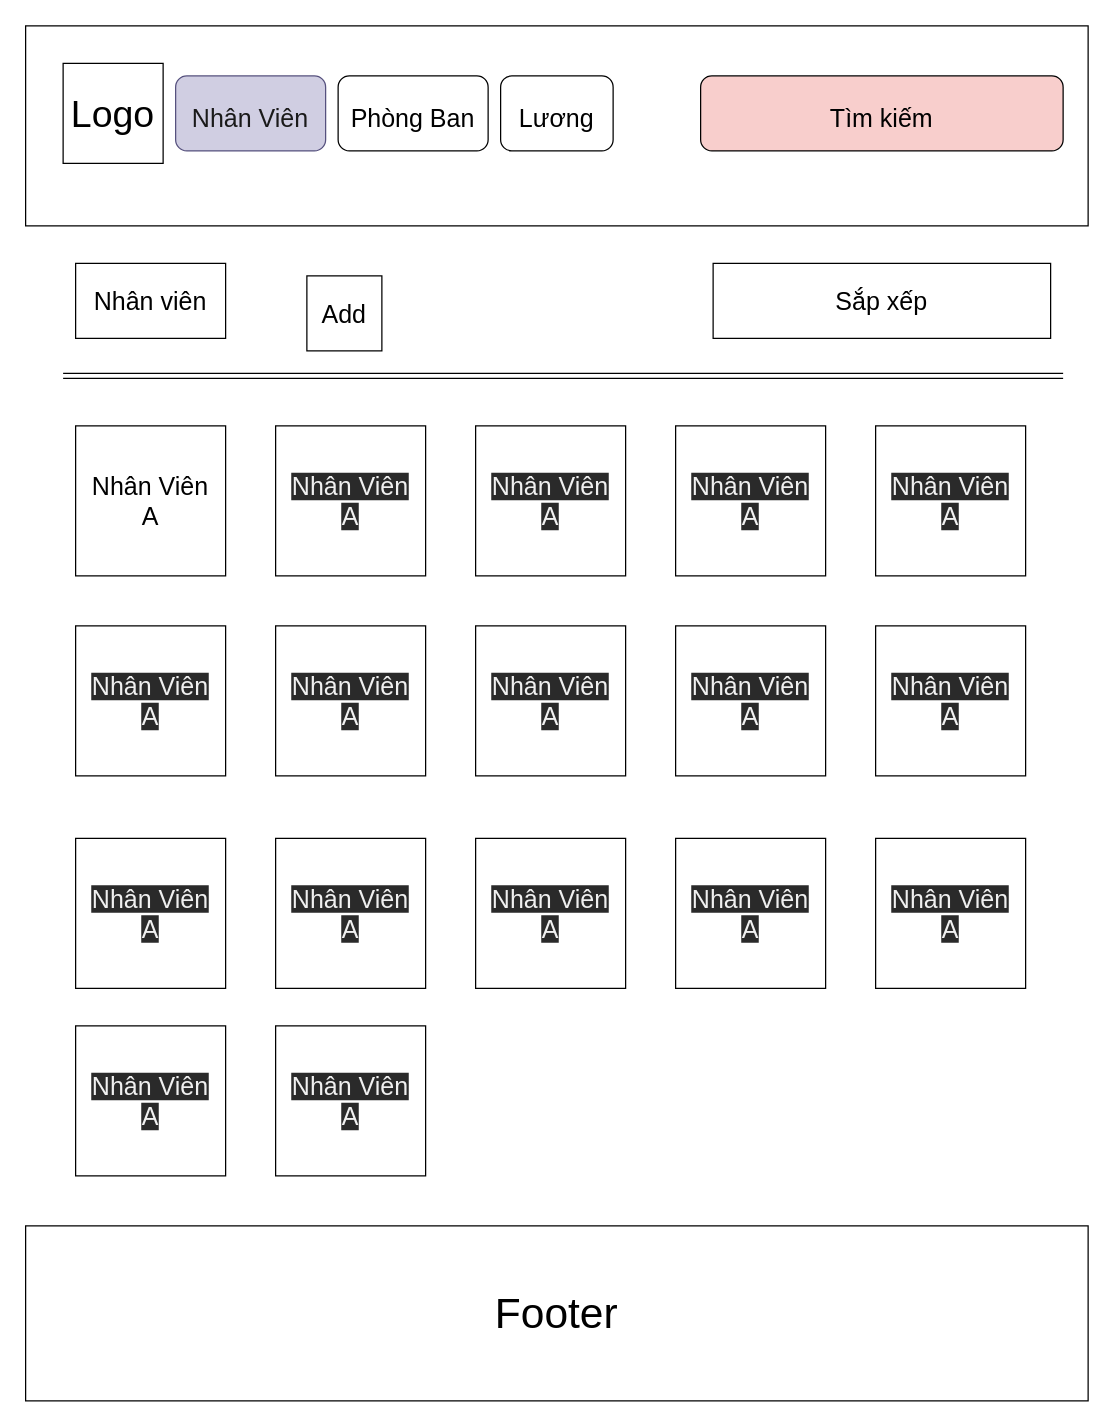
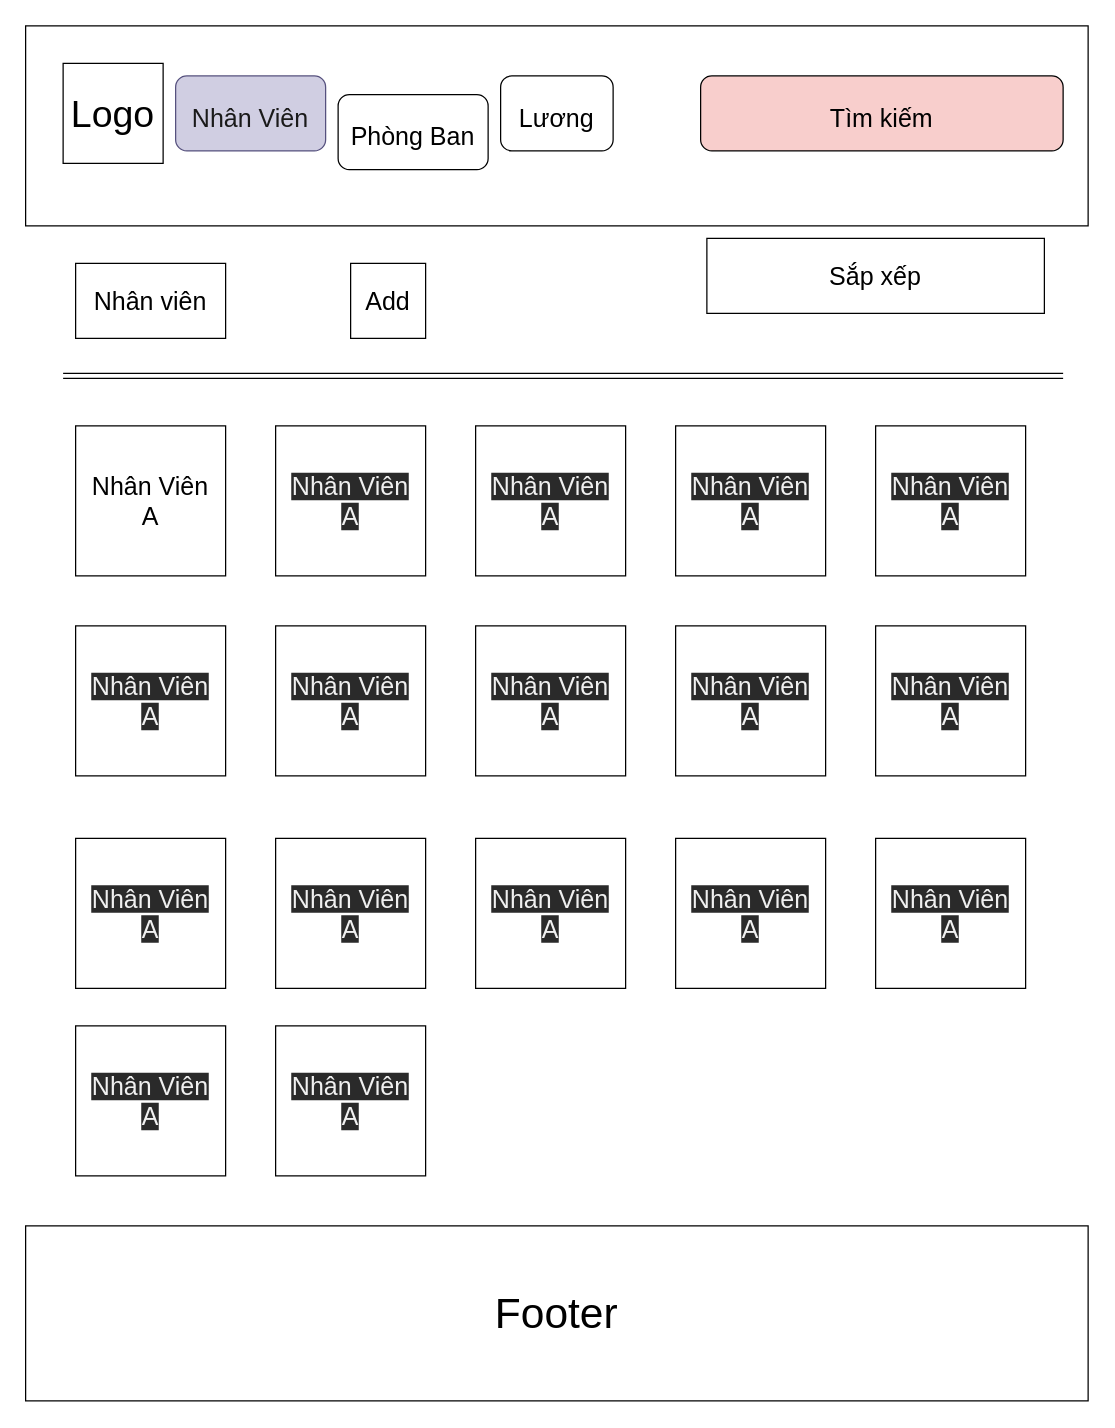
(413, 113) -> (413, 132)
(882, 301) -> (876, 276)
(344, 313) -> (388, 301)
